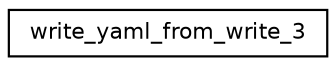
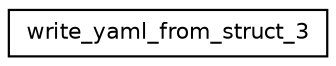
(168, 33) -> (168, 33)
